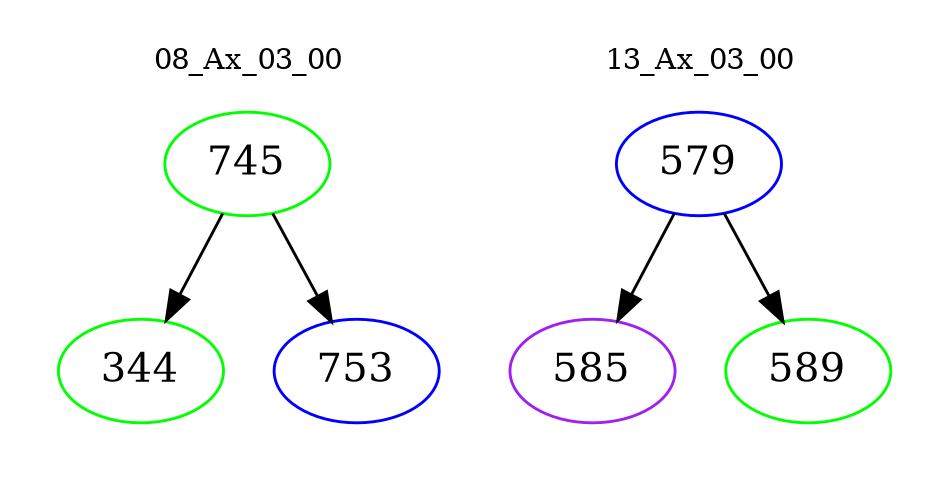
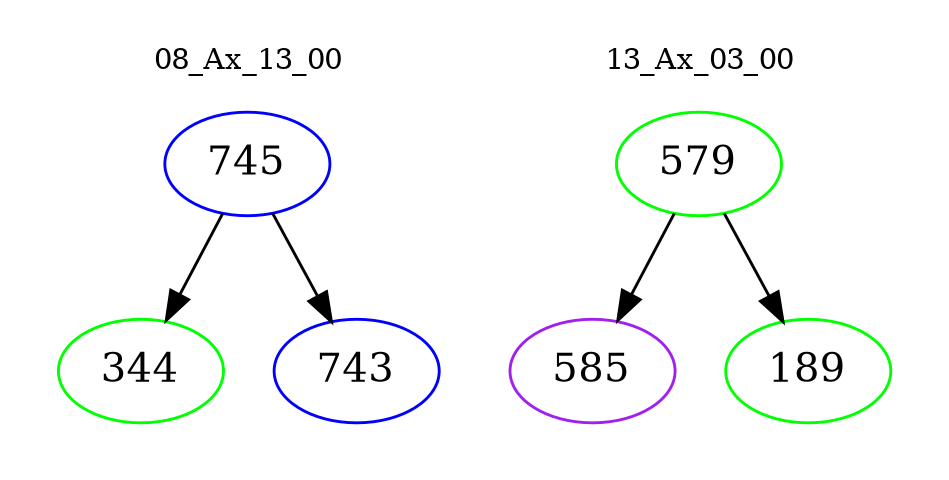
(249, 62) -> (249, 62)
(247, 164) -> (247, 164)
(699, 164) -> (699, 164)
(357, 371) -> (357, 371)
(808, 371) -> (808, 371)
